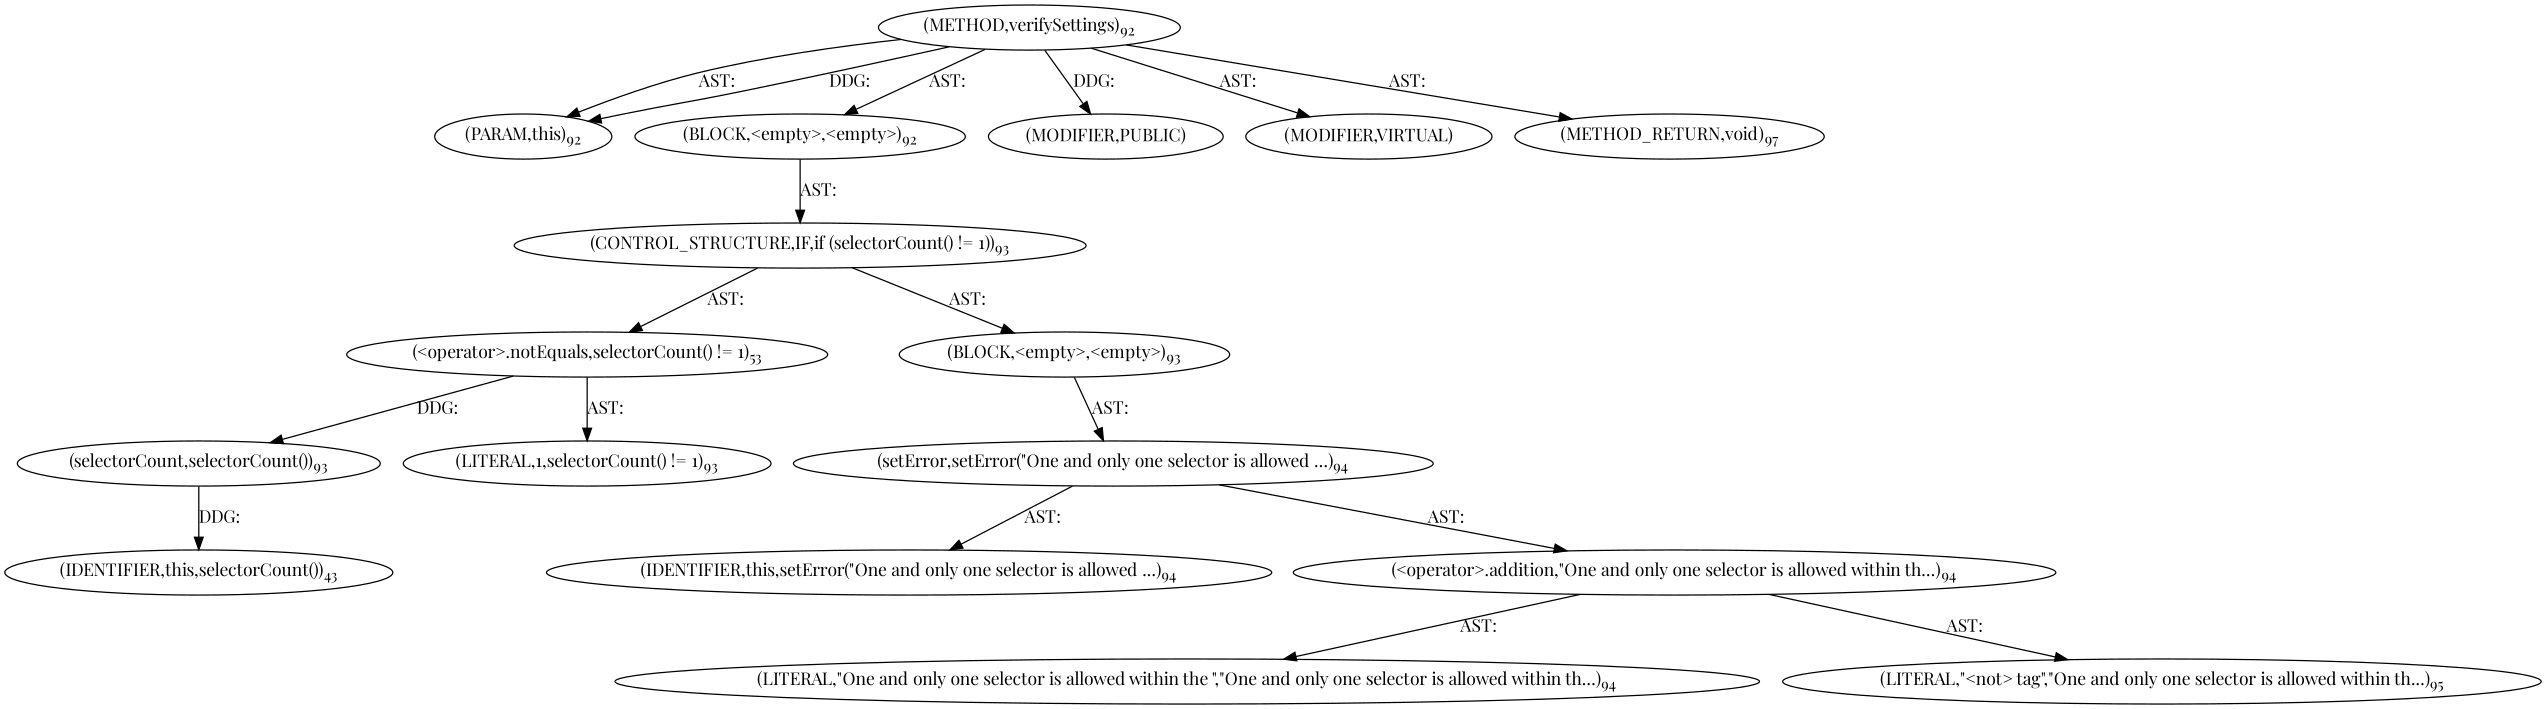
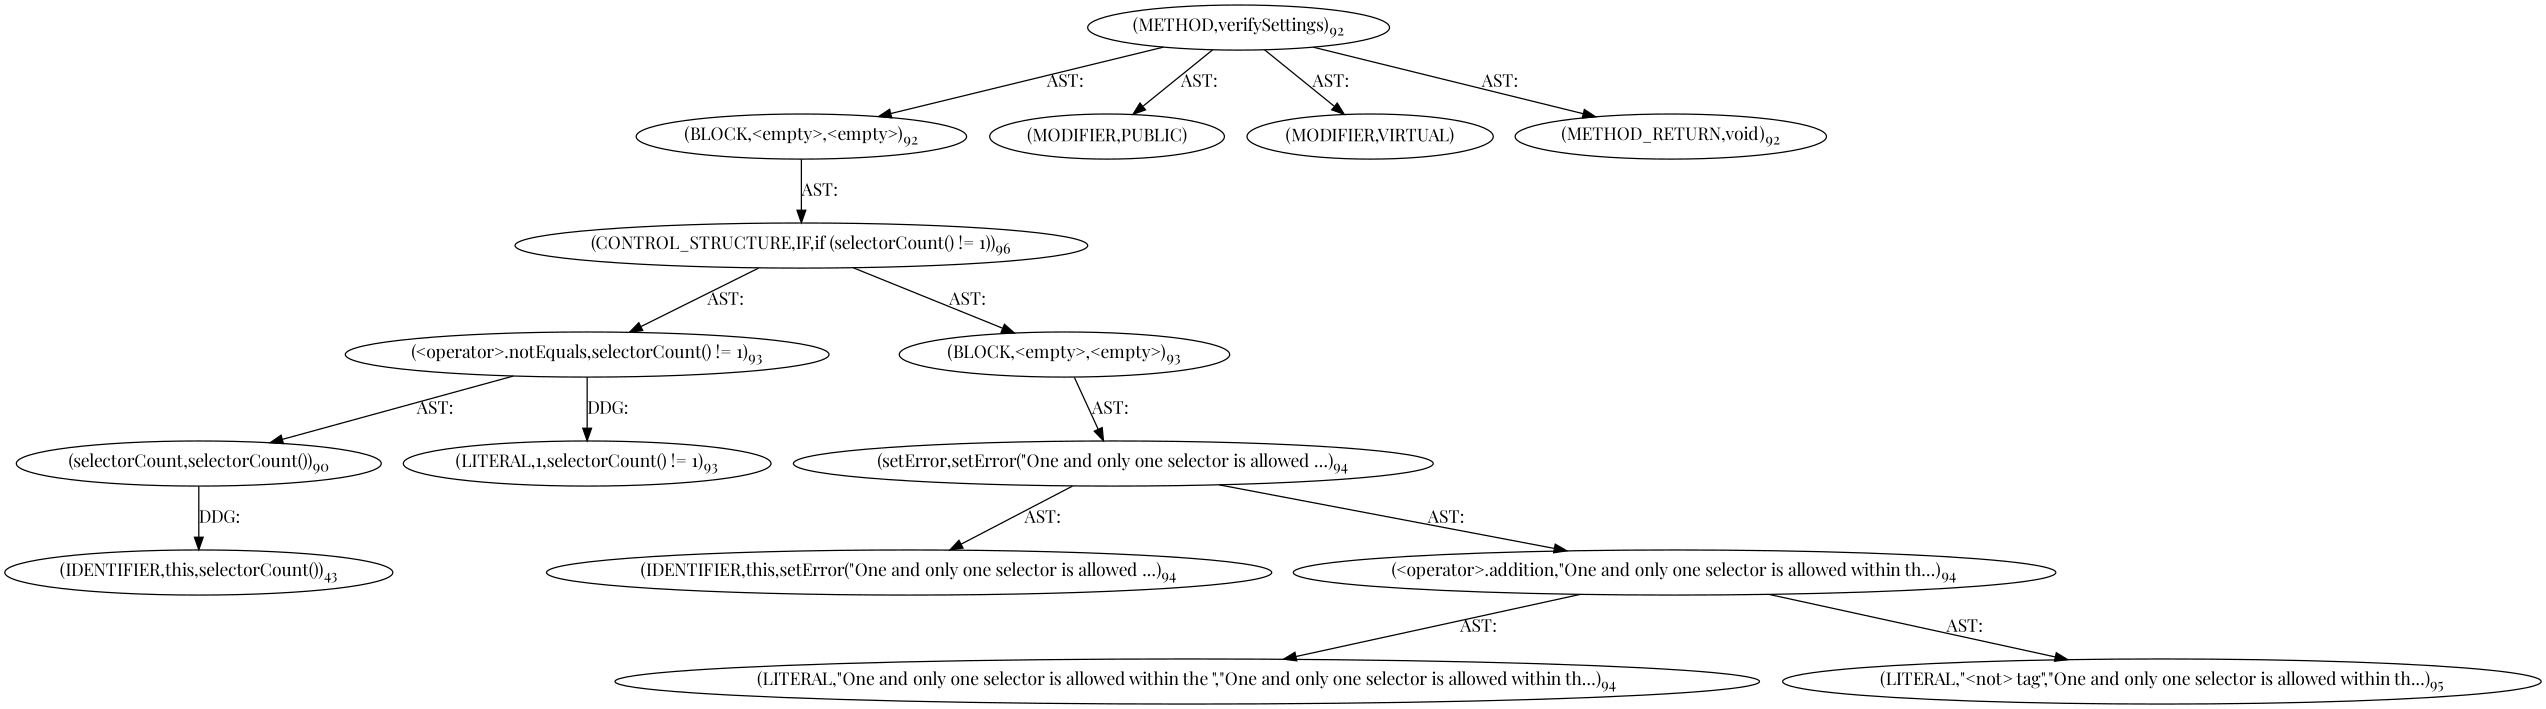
(1096, 82) -> (1202, 82)
(1772, 135) -> (1773, 135)
(523, 137) -> none
(1002, 244) -> (1004, 244)
(756, 353) -> (756, 353)
(440, 409) -> (438, 409)
(608, 409) -> (610, 409)
(321, 462) -> (321, 462)
